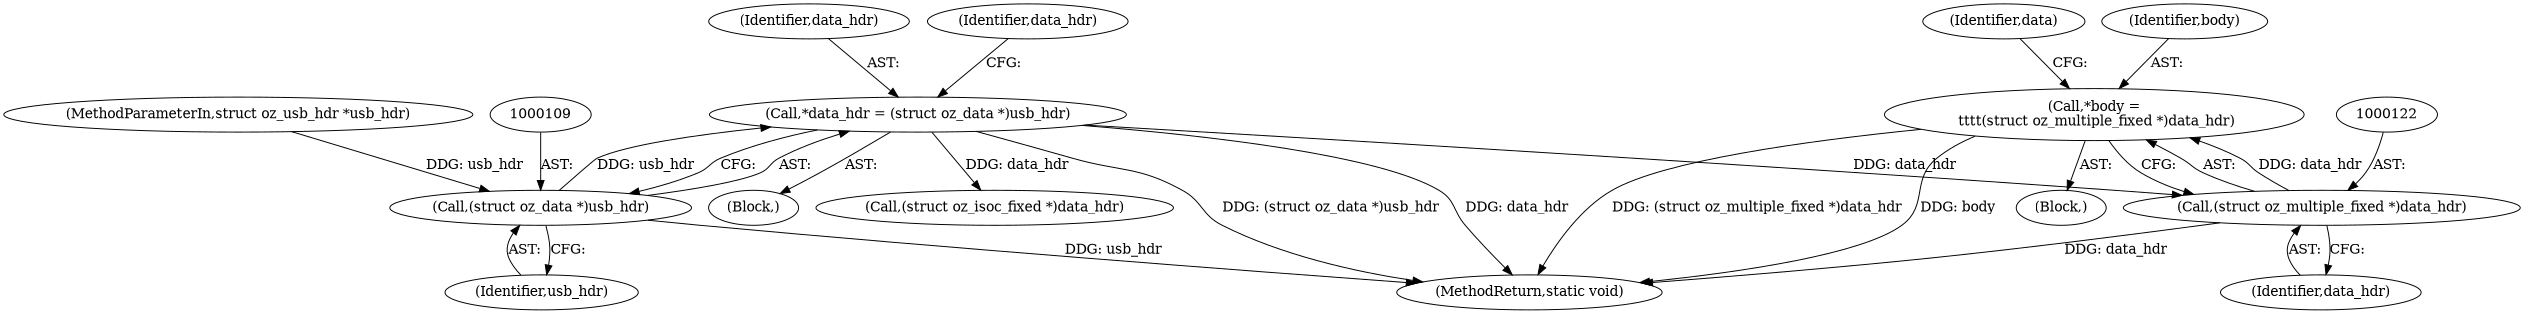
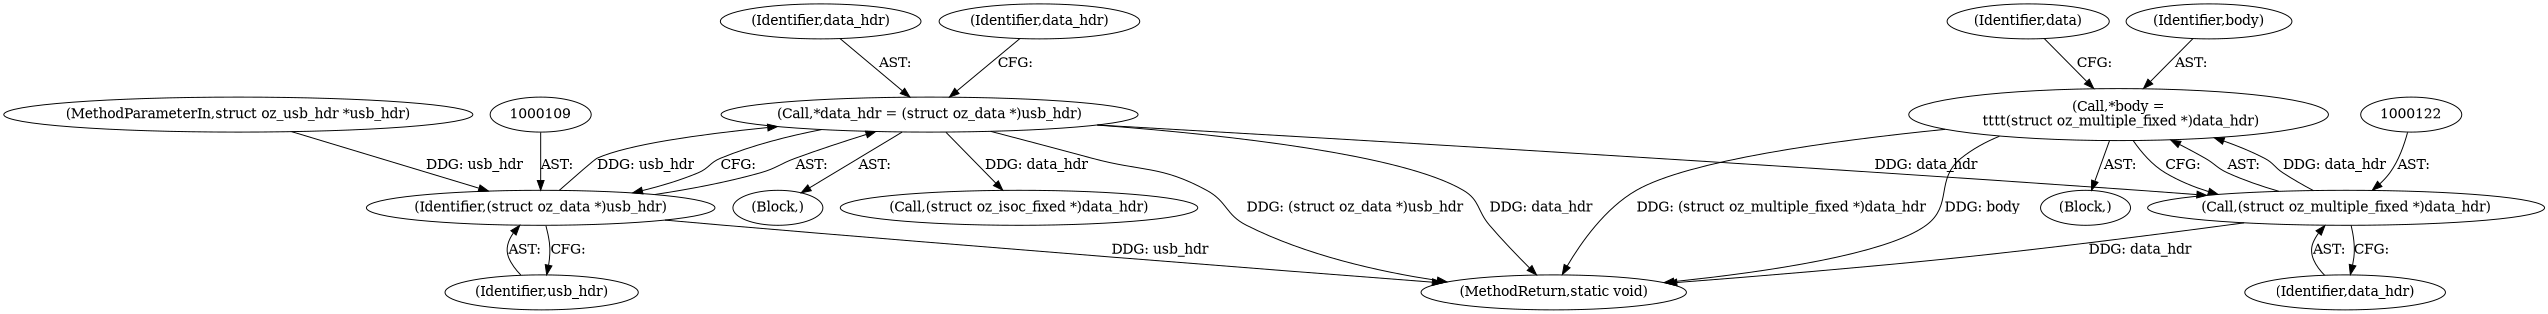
(541, 208) -> (541, 208)
